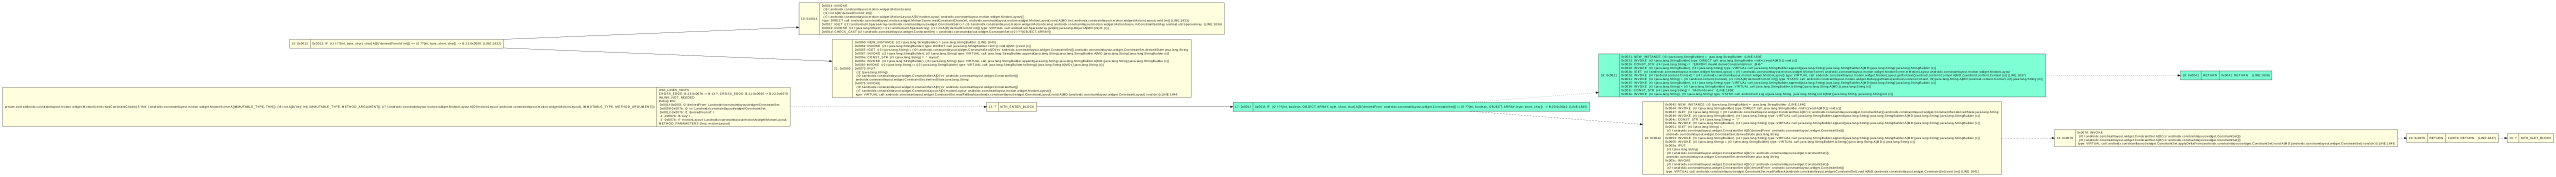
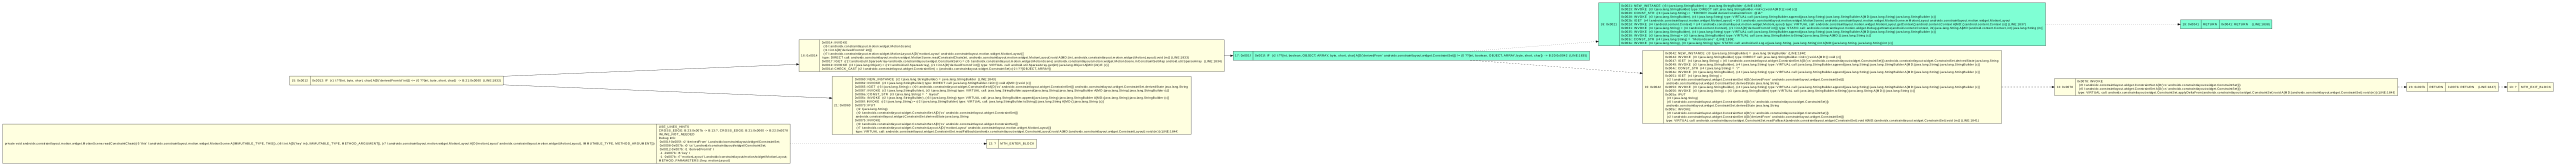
(1134, 107) -> (1227, 56)
(2536, 138) -> (2536, 87)
